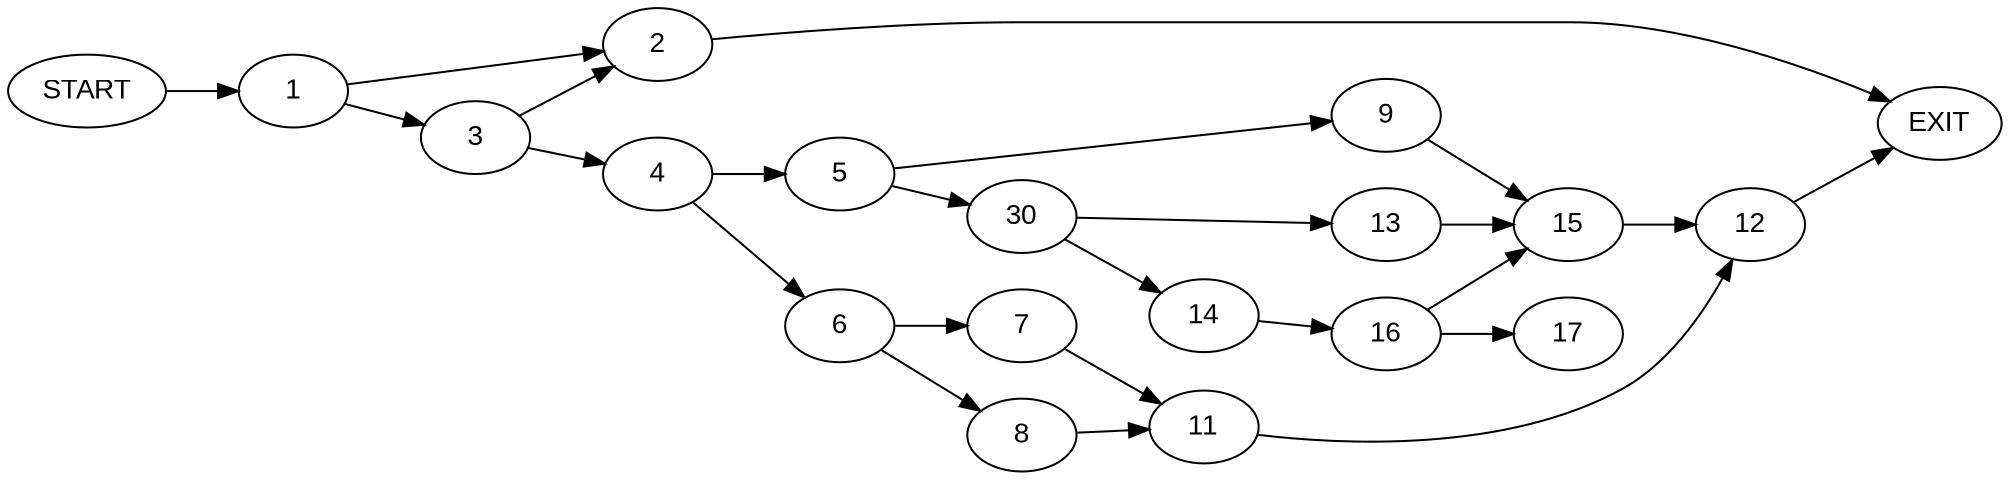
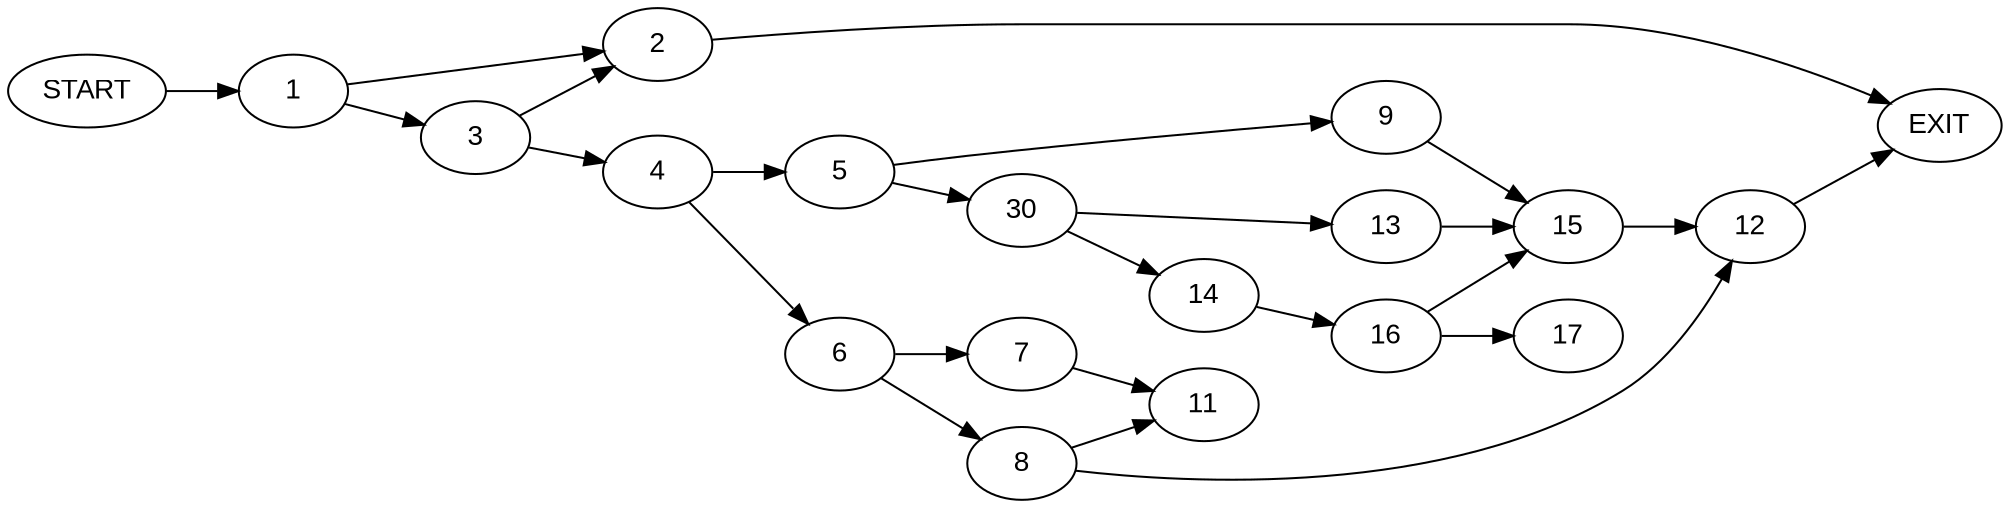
(1519, 426) -> (1431, 461)
